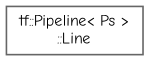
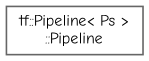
(75, 31) -> (75, 31)
